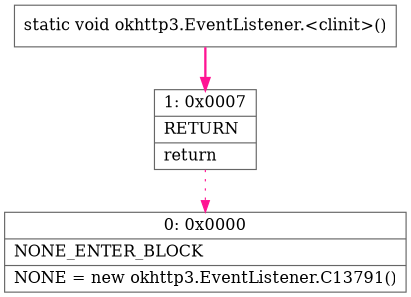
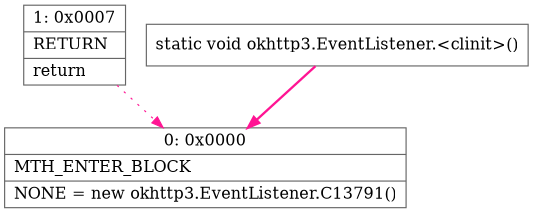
(205, 63) -> (286, 93)
(109, 252) -> (103, 167)
